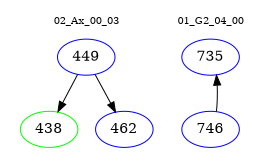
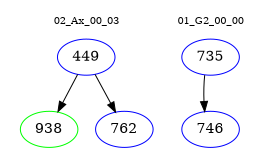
(211, 22) -> (211, 22)
(217, 98) -> (204, 88)
(49, 129) -> (49, 129)
(124, 129) -> (124, 129)
